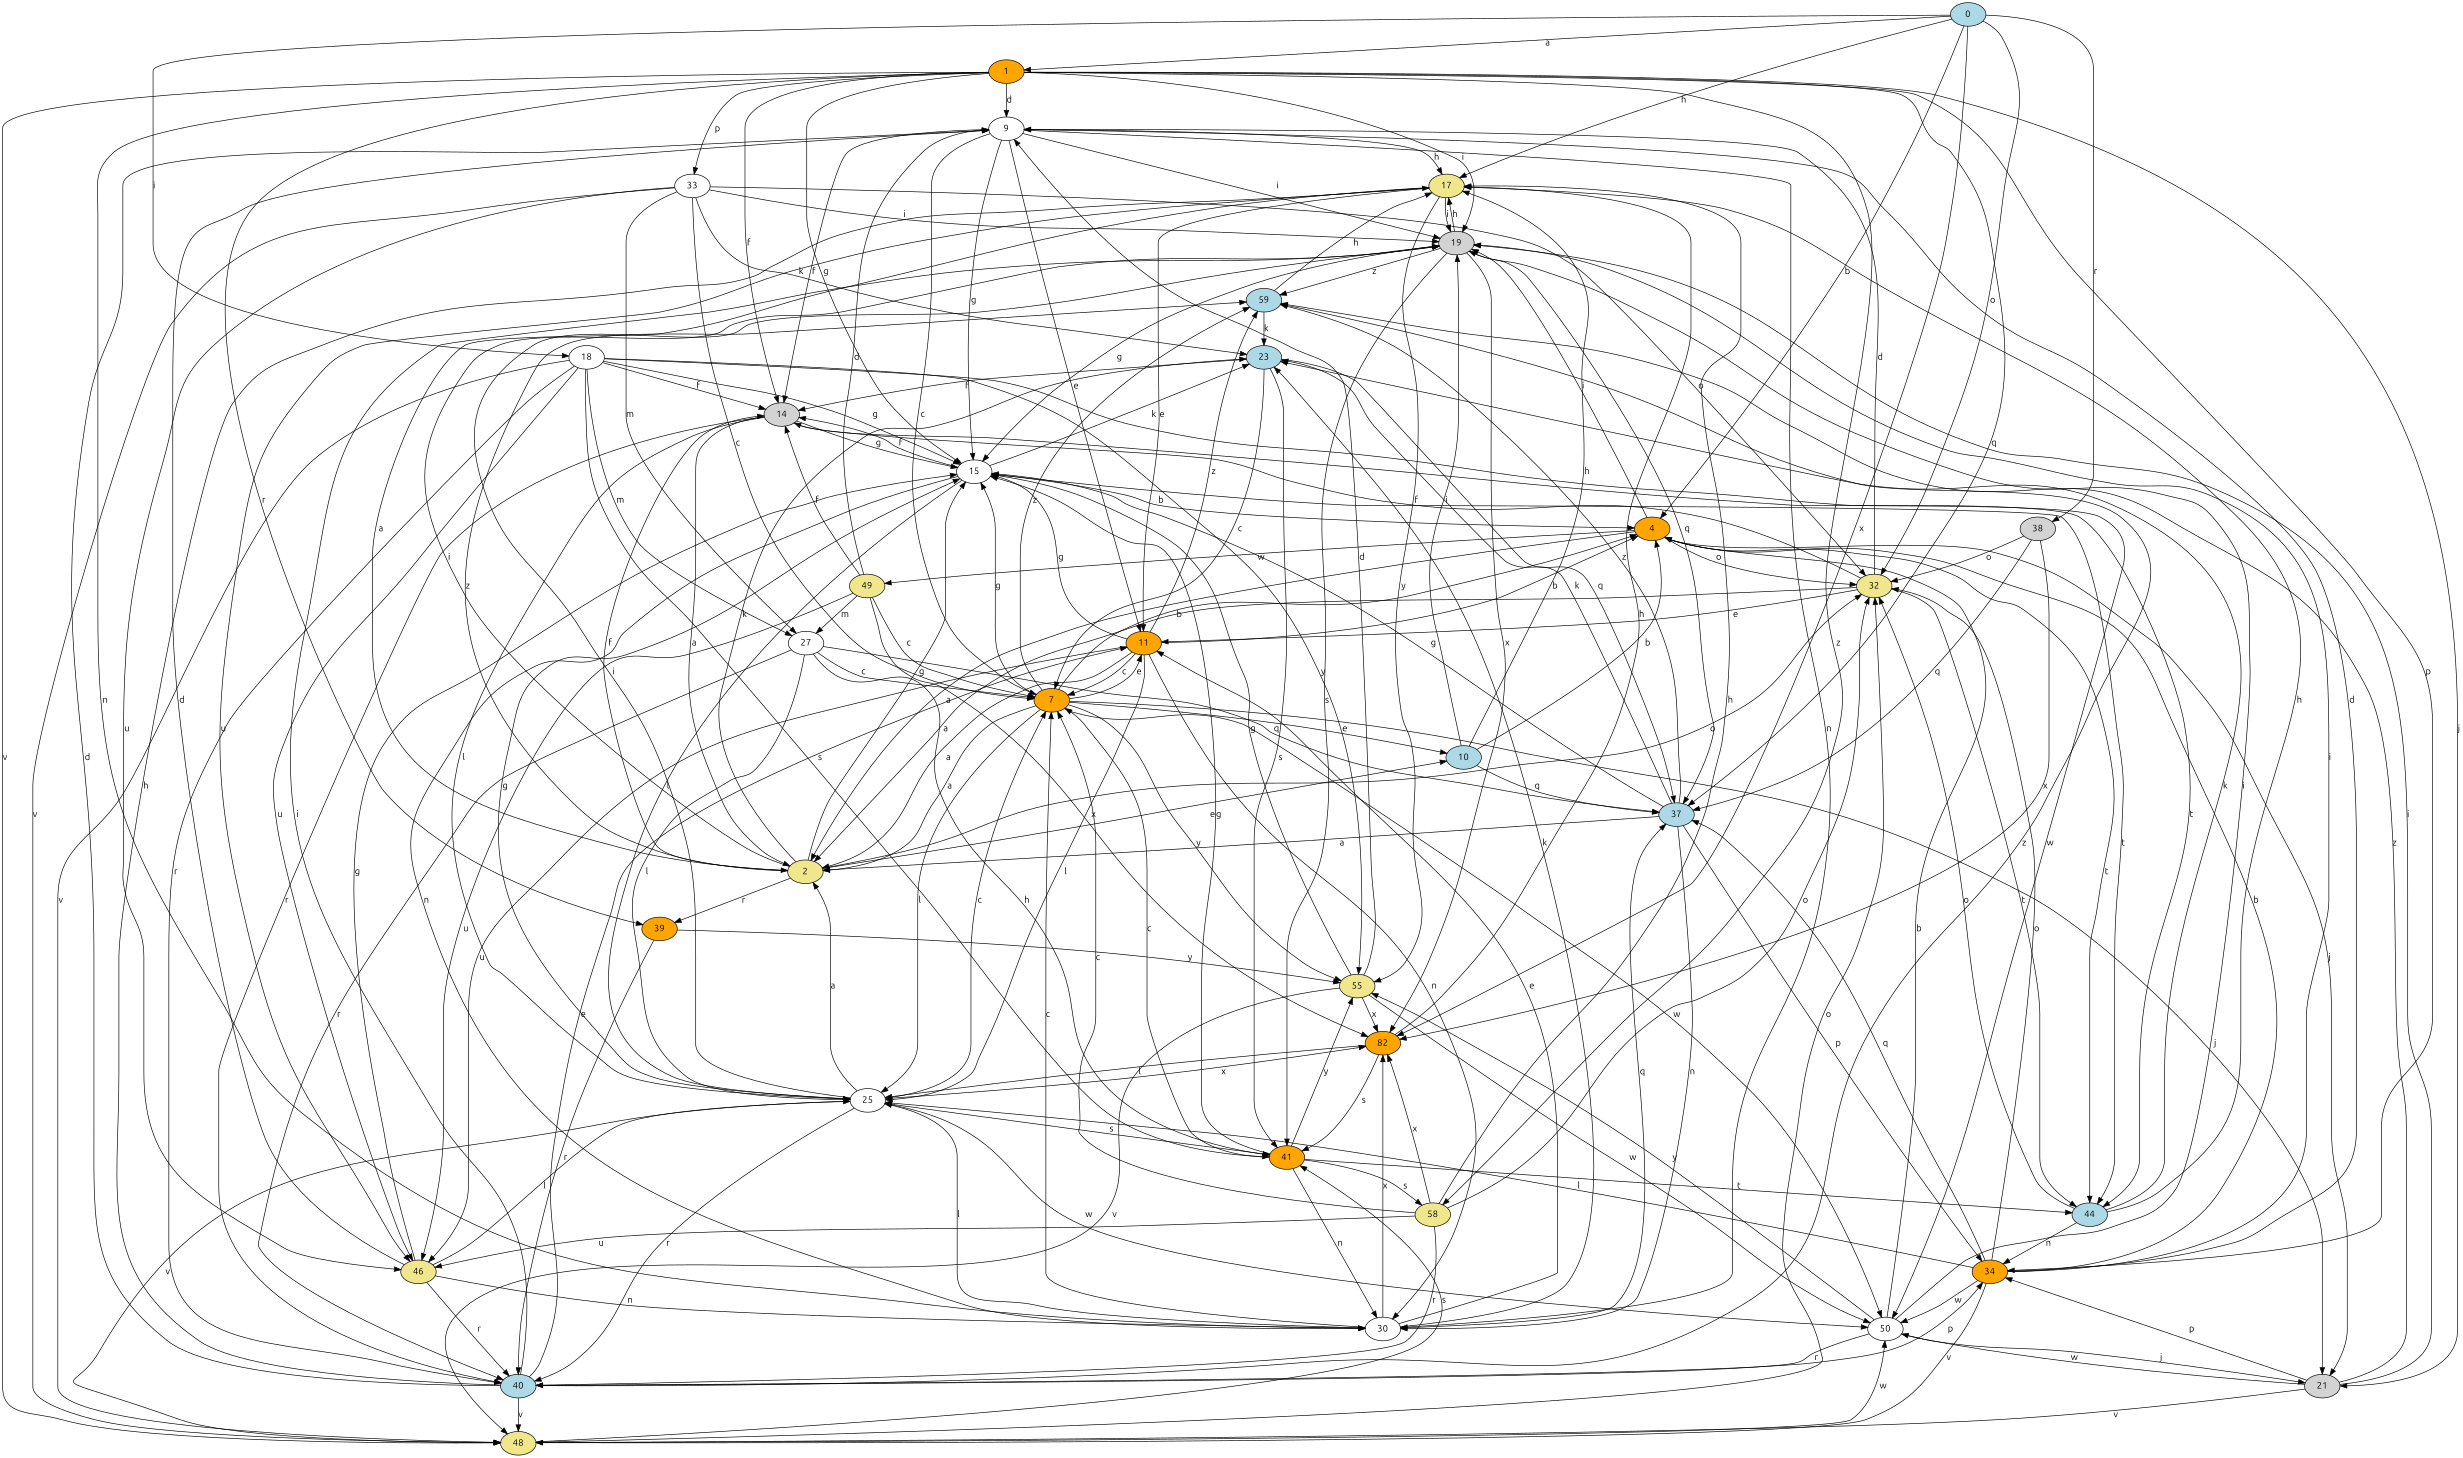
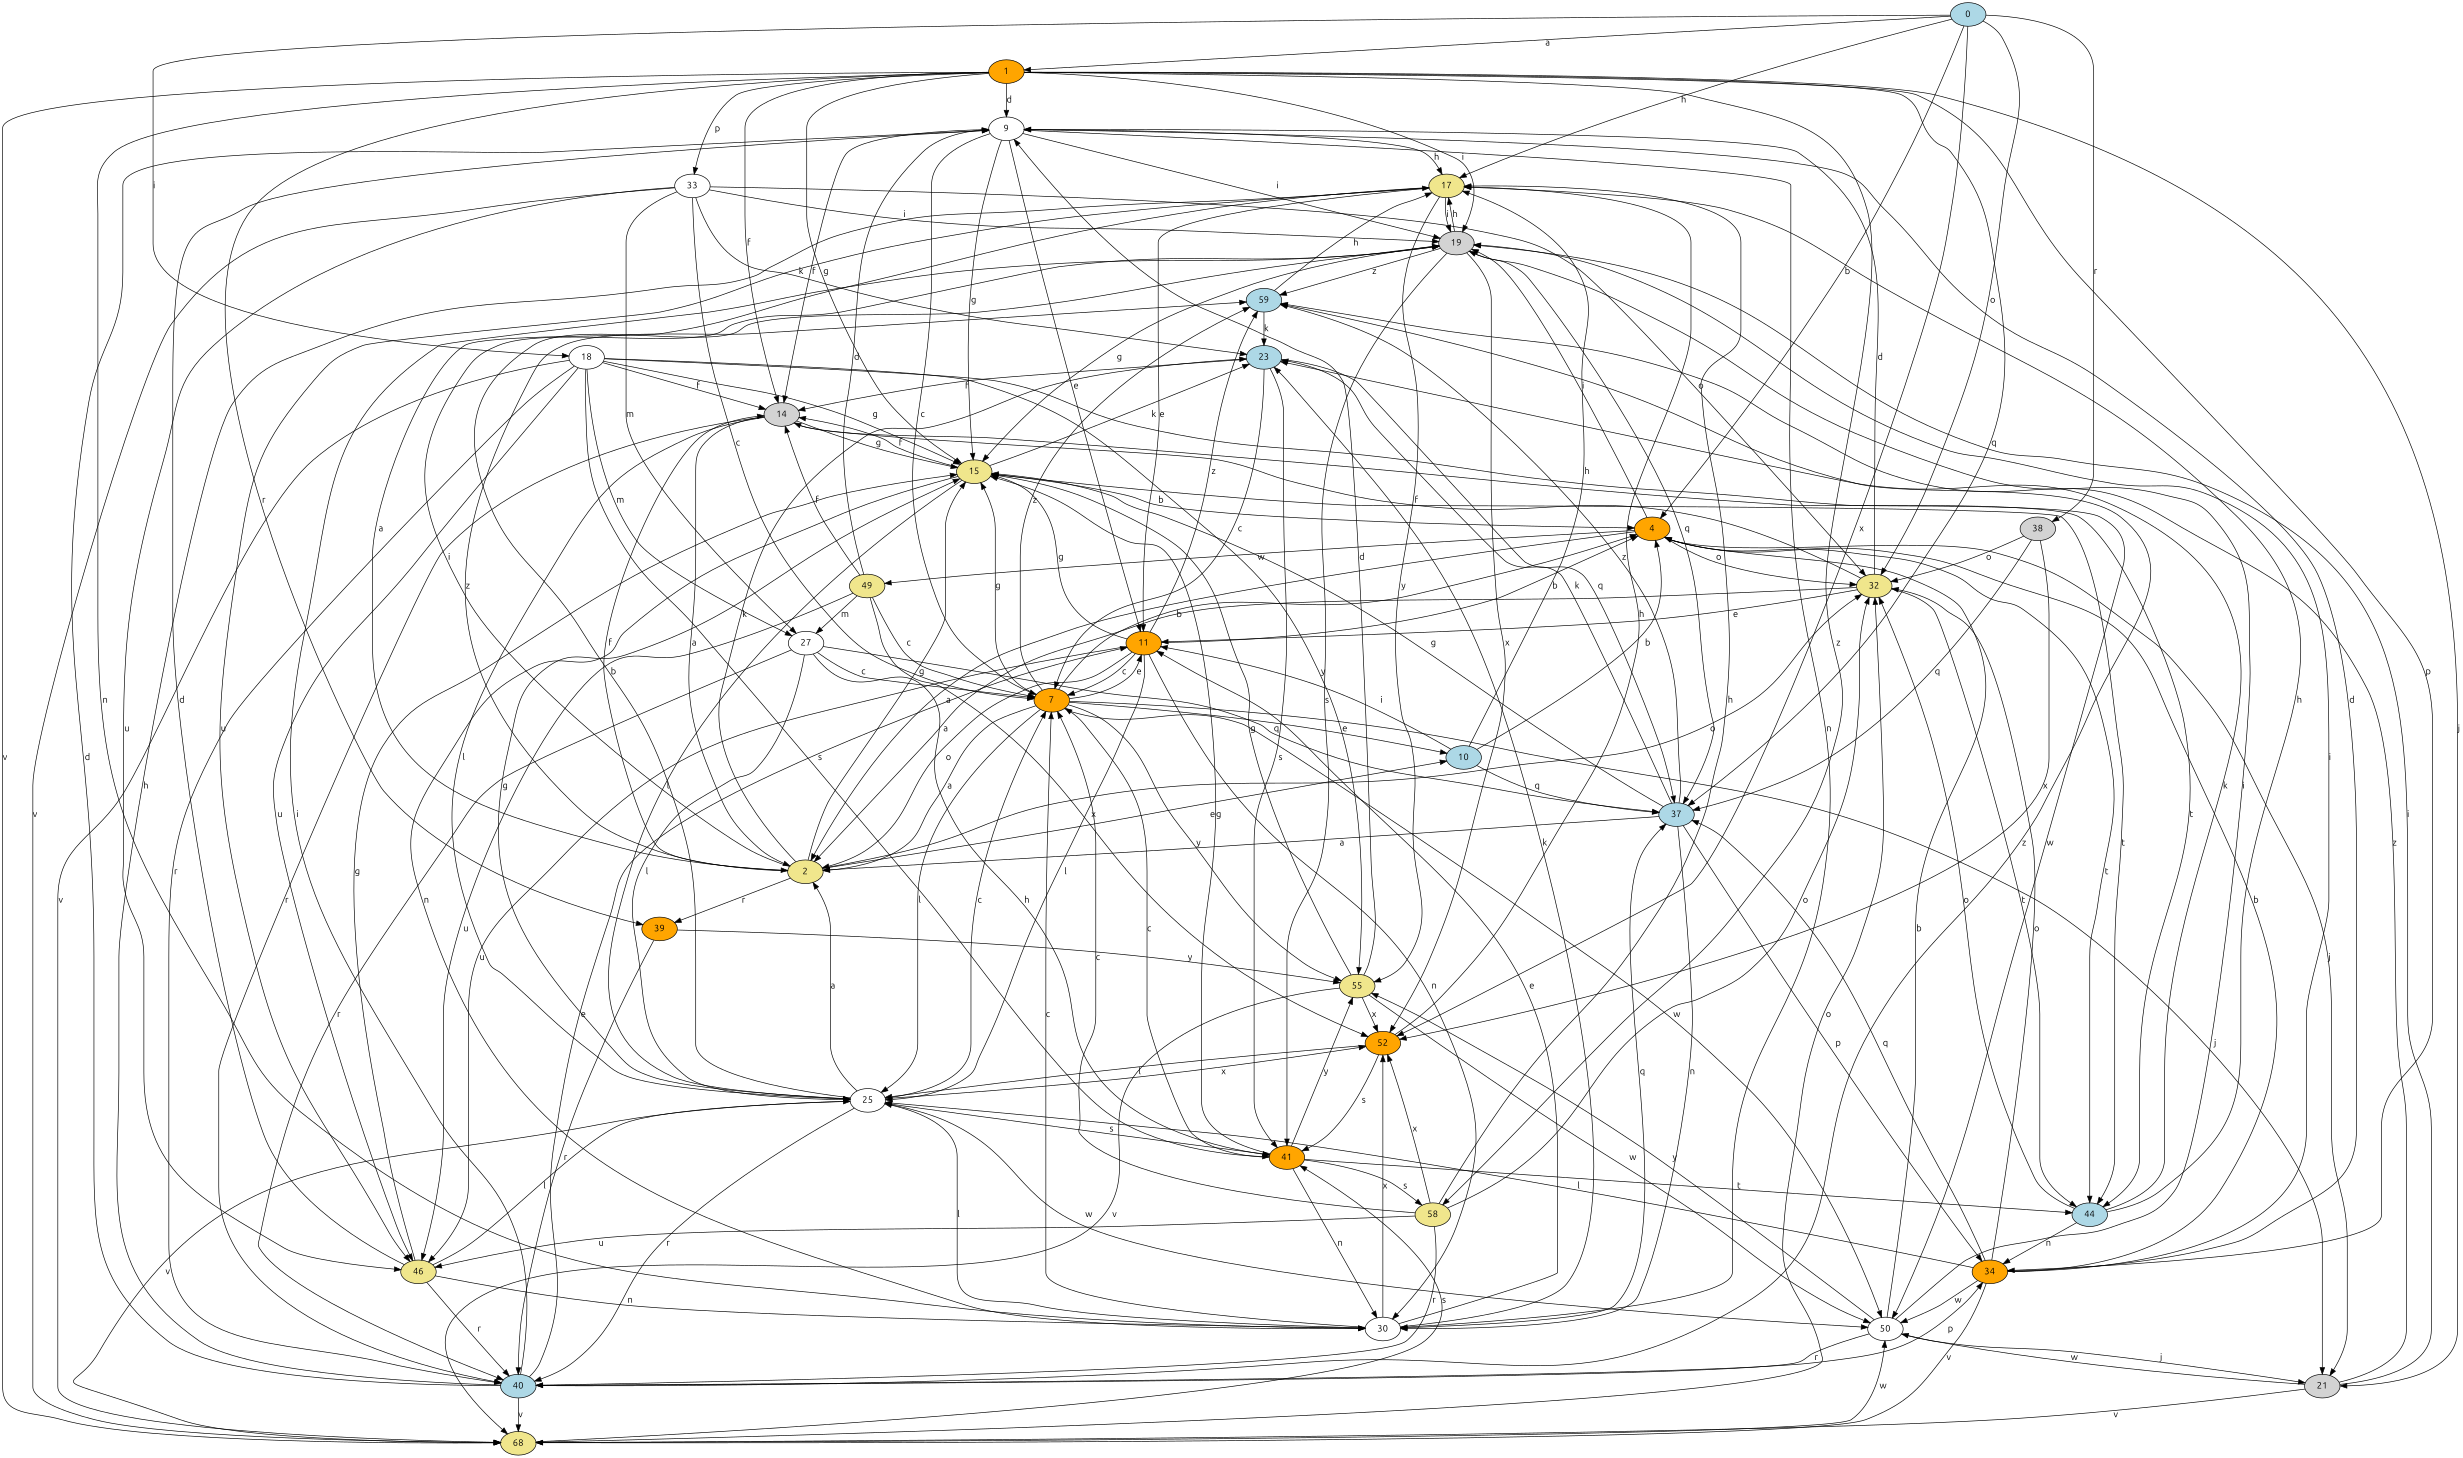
(974, 472) -> (974, 472)
(1439, 517) -> (1314, 684)
(614, 672) -> (614, 672)
(949, 757) -> (949, 757)
(1383, 1043) -> (1383, 1043)
(2159, 1330) -> none
(518, 1443) -> (518, 1443)
